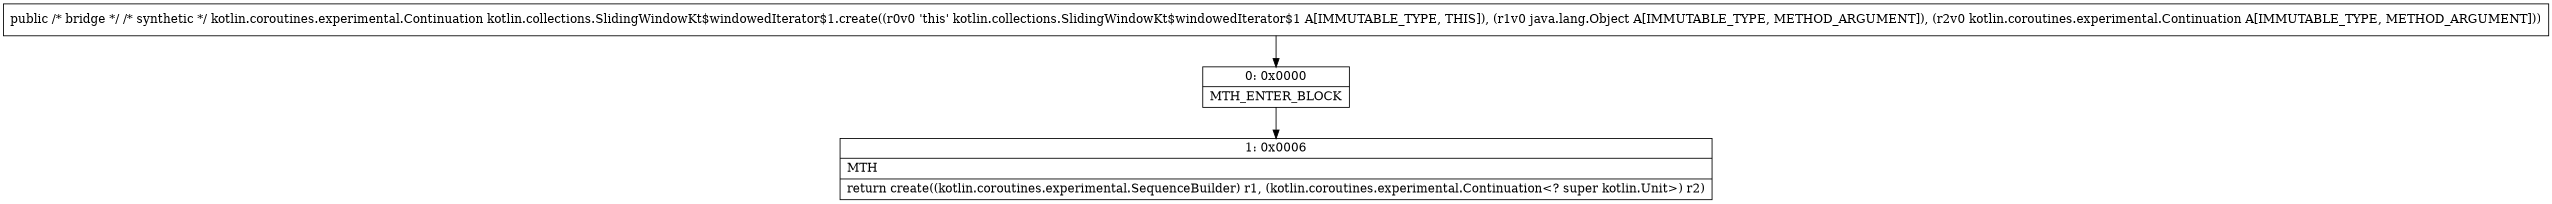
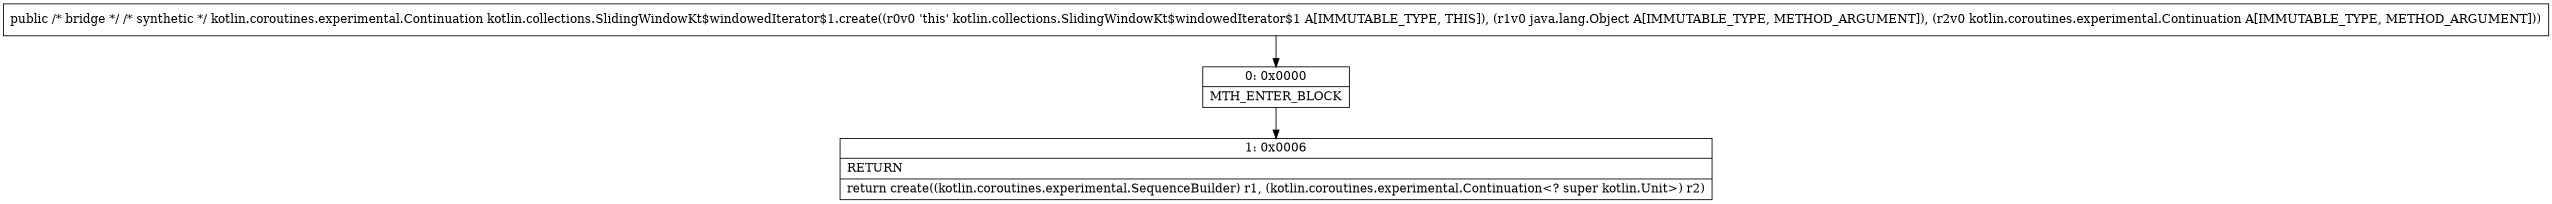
(862, 168) -> (875, 168)
